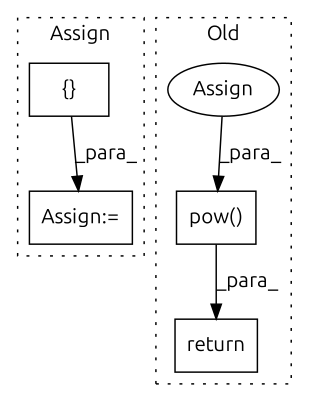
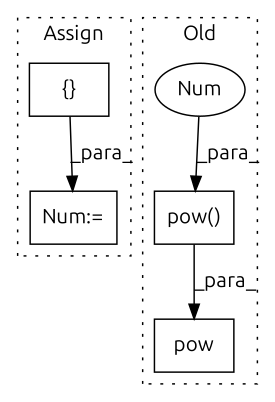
(224, 90) -> (200, 90)
(81, 218) -> (74, 218)
(216, 346) -> (194, 346)
